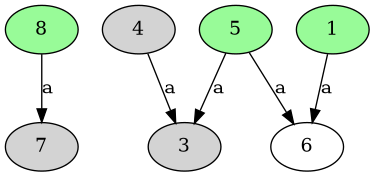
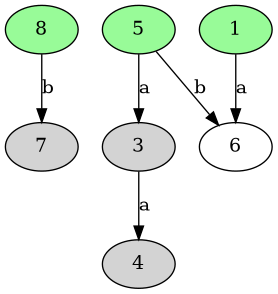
(159, 82) -> (139, 199)
(48, 88) -> (48, 88)
(281, 88) -> (201, 88)
